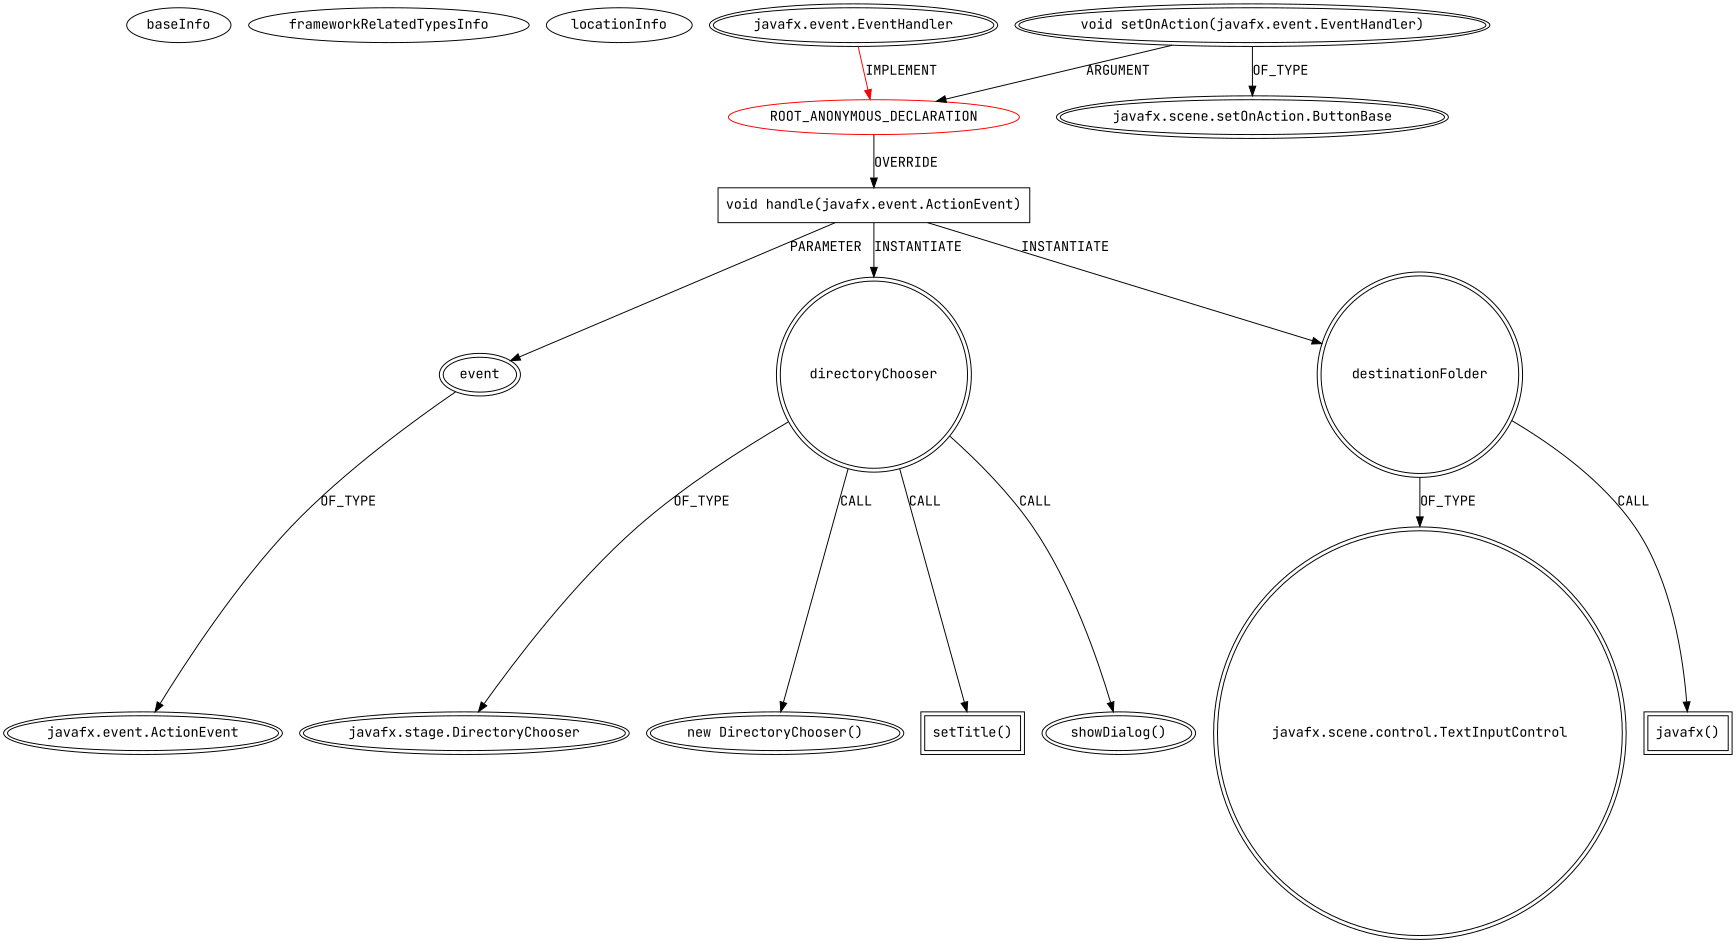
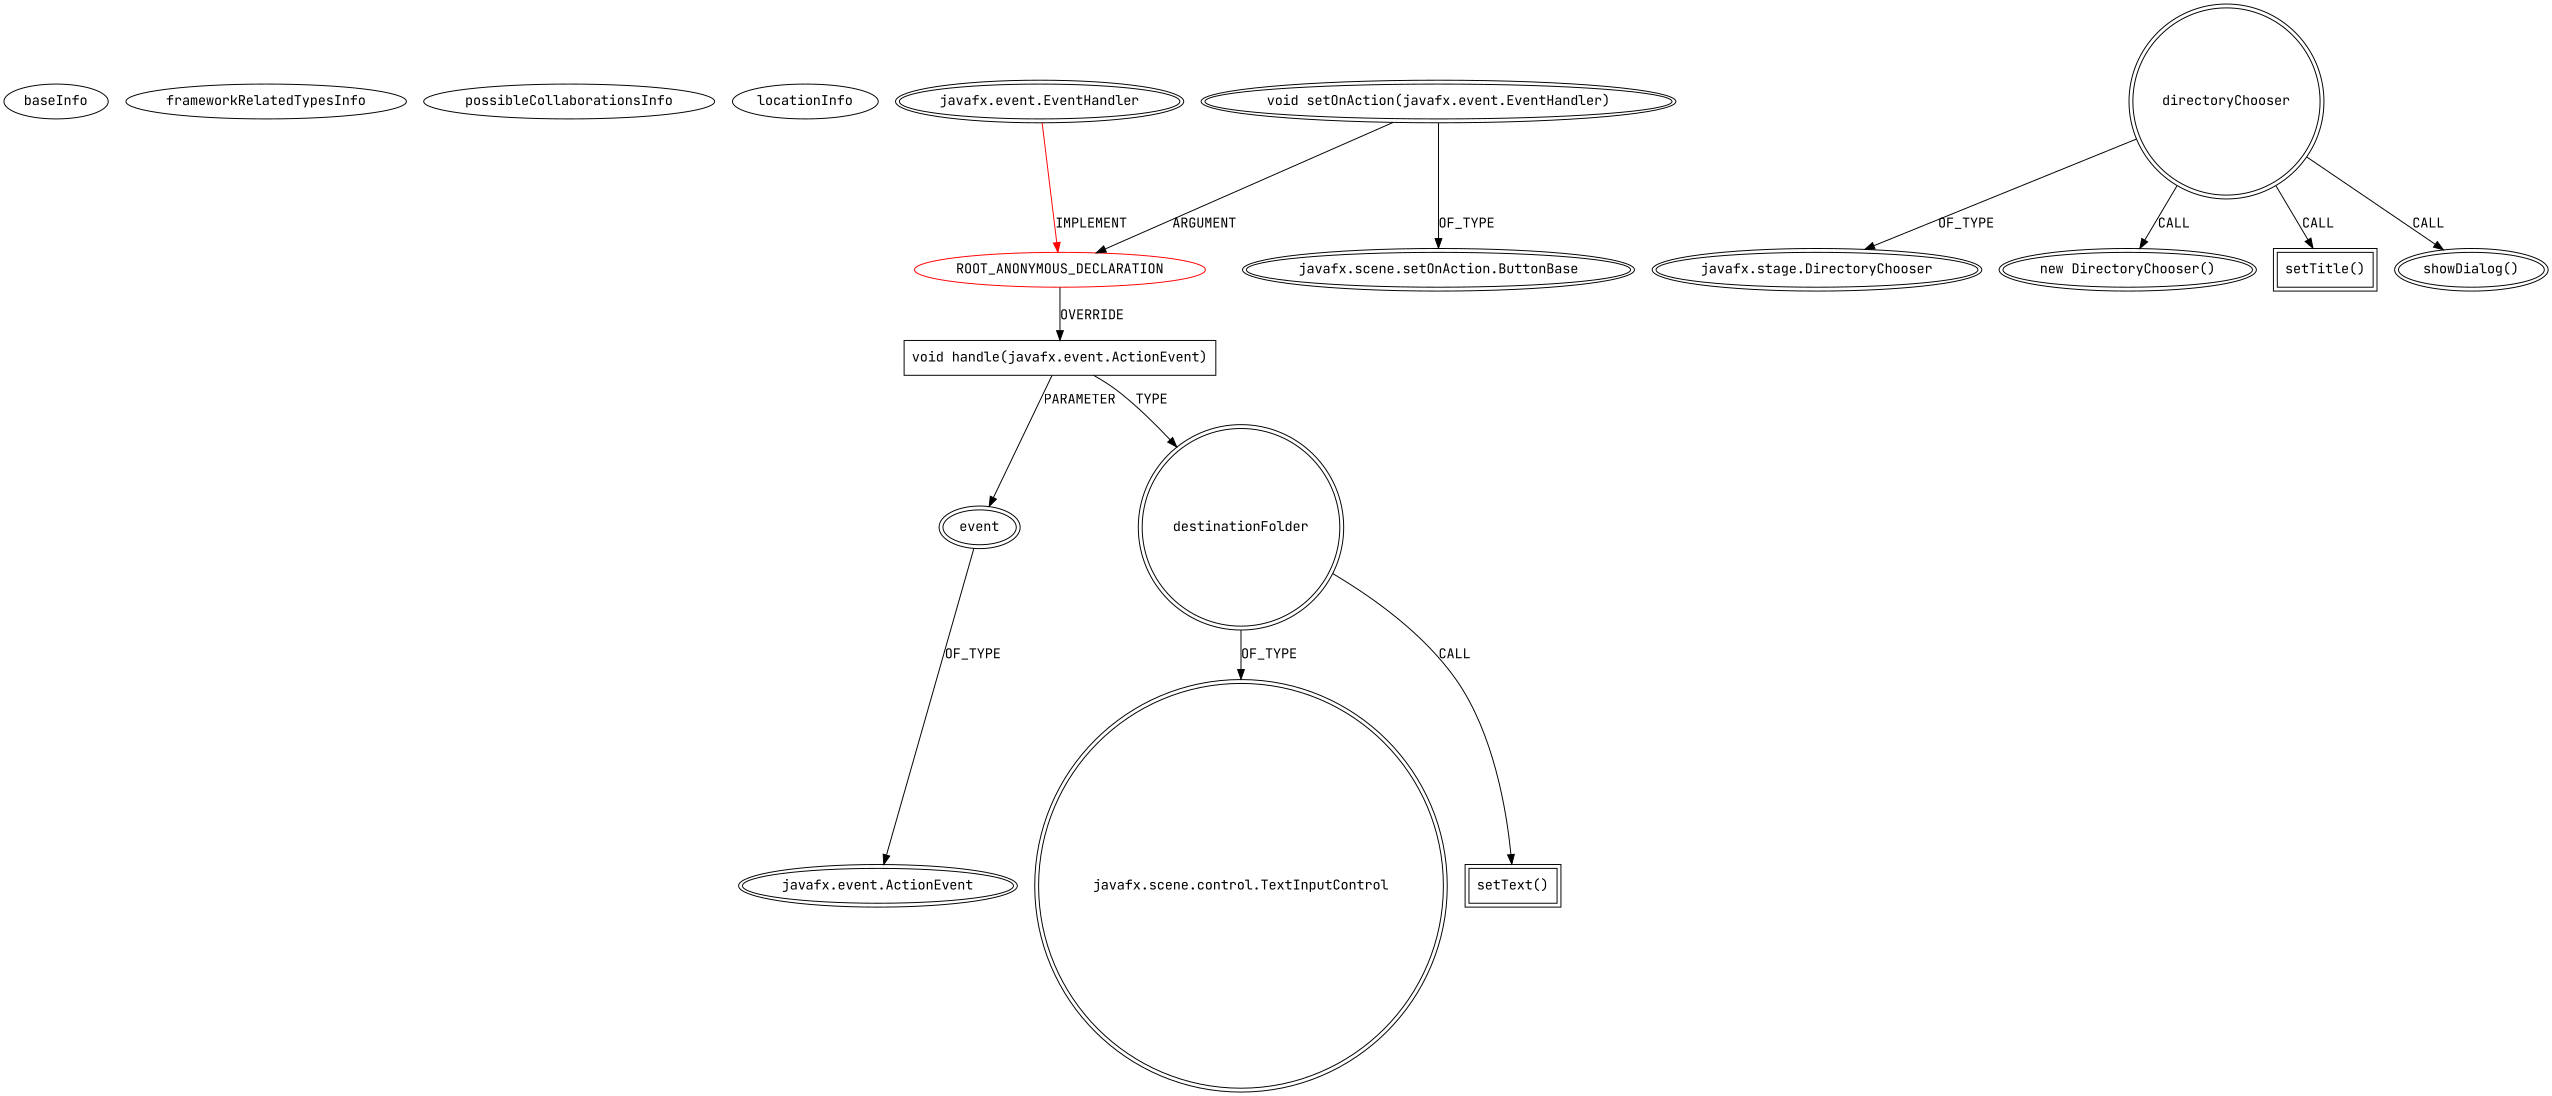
none -> (569, 101)
(874, 245) -> none
(1065, 247) -> (1152, 400)
(1688, 733) -> (1513, 886)
